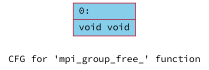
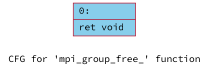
(104, 27) -> (102, 27)
